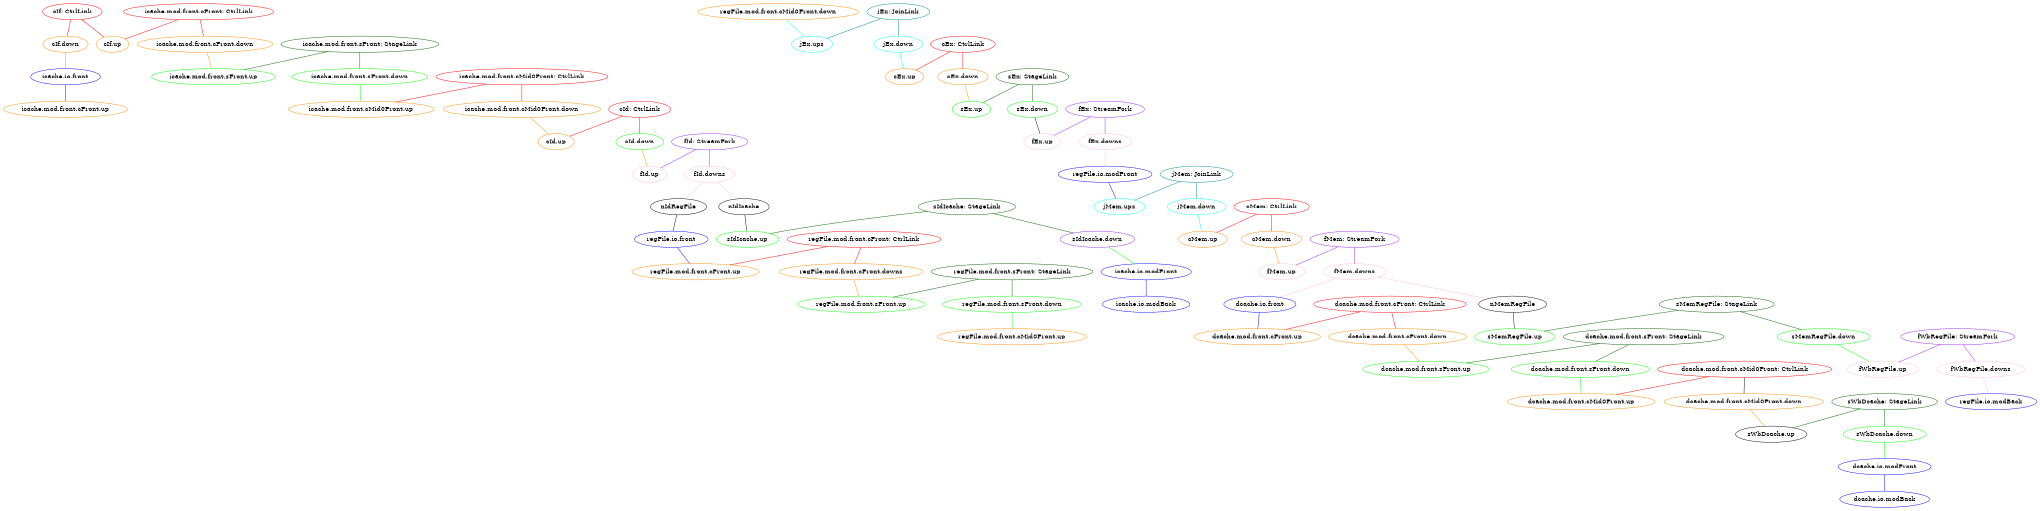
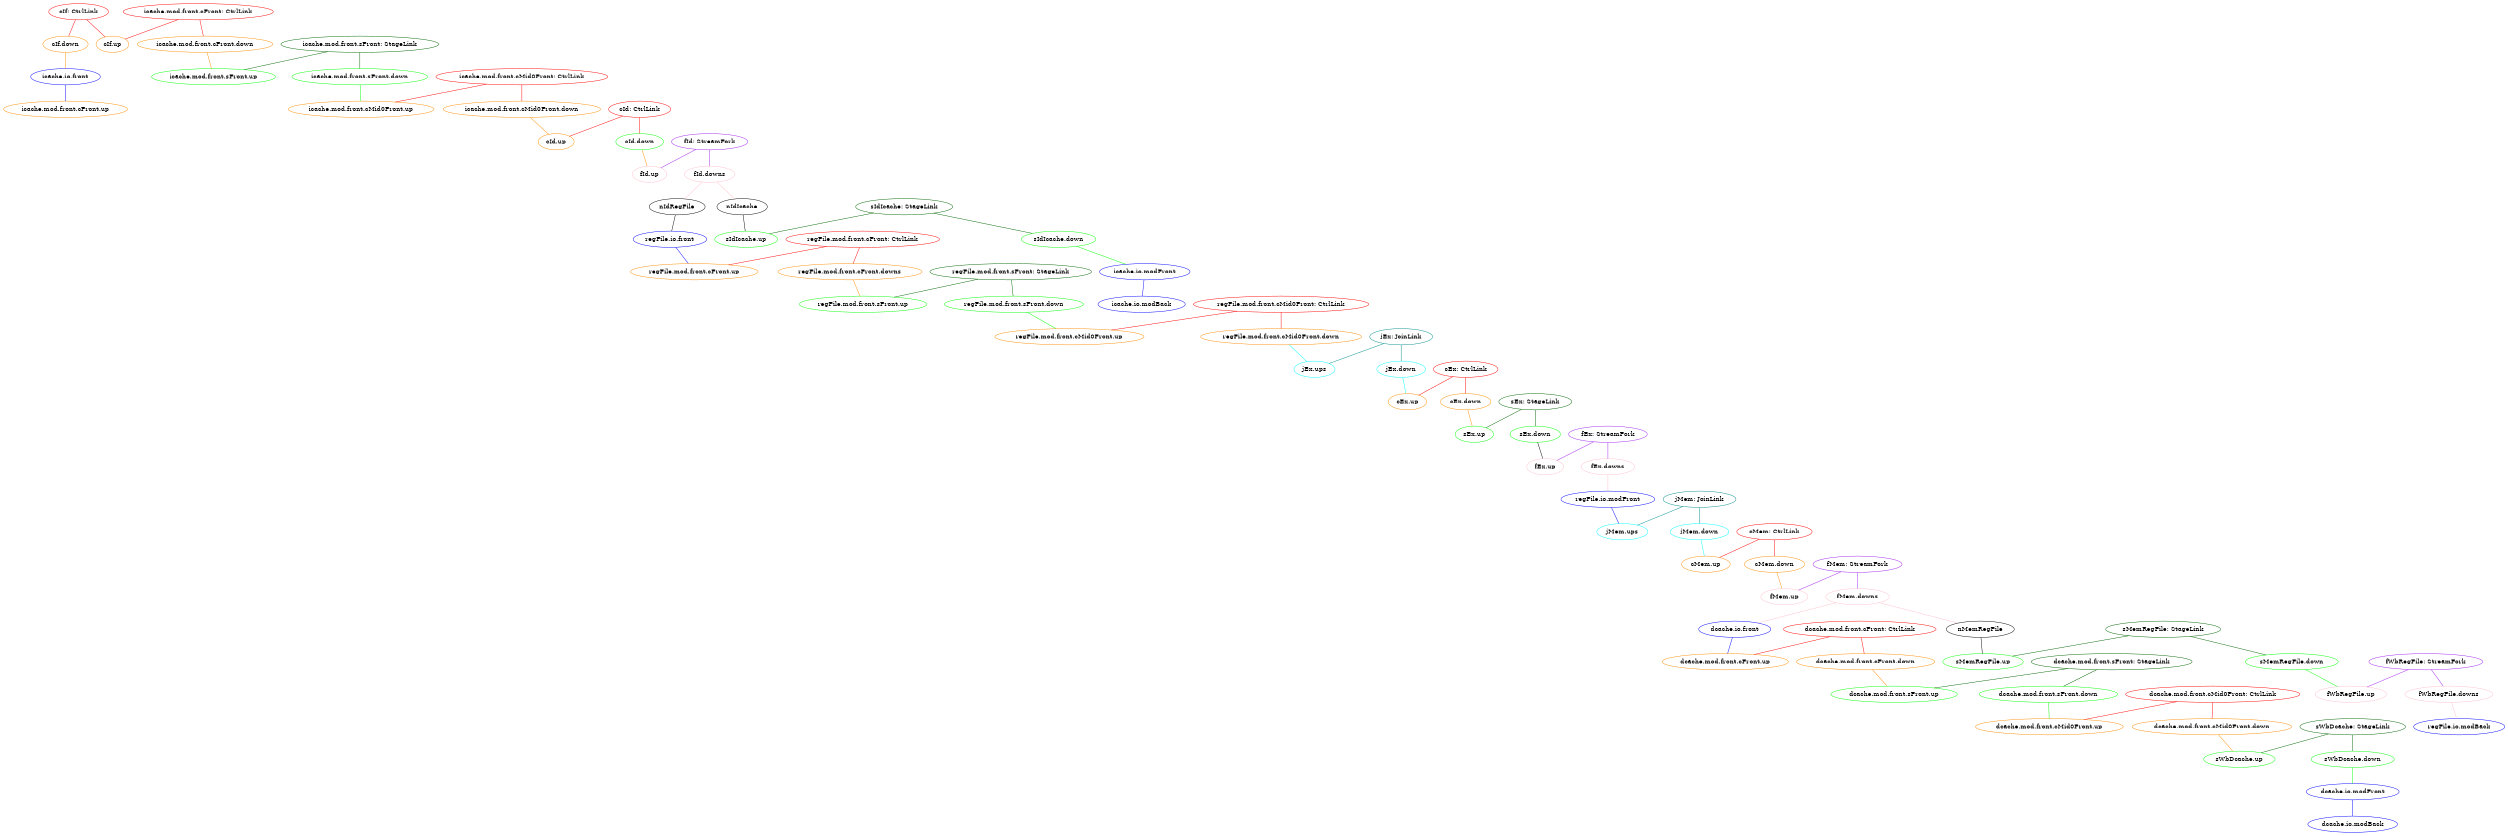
(1097, 239) -> (1059, 239)
none -> (1281, 304)
(1744, 386) -> (2212, 711)
(1771, 434) -> (2239, 759)
